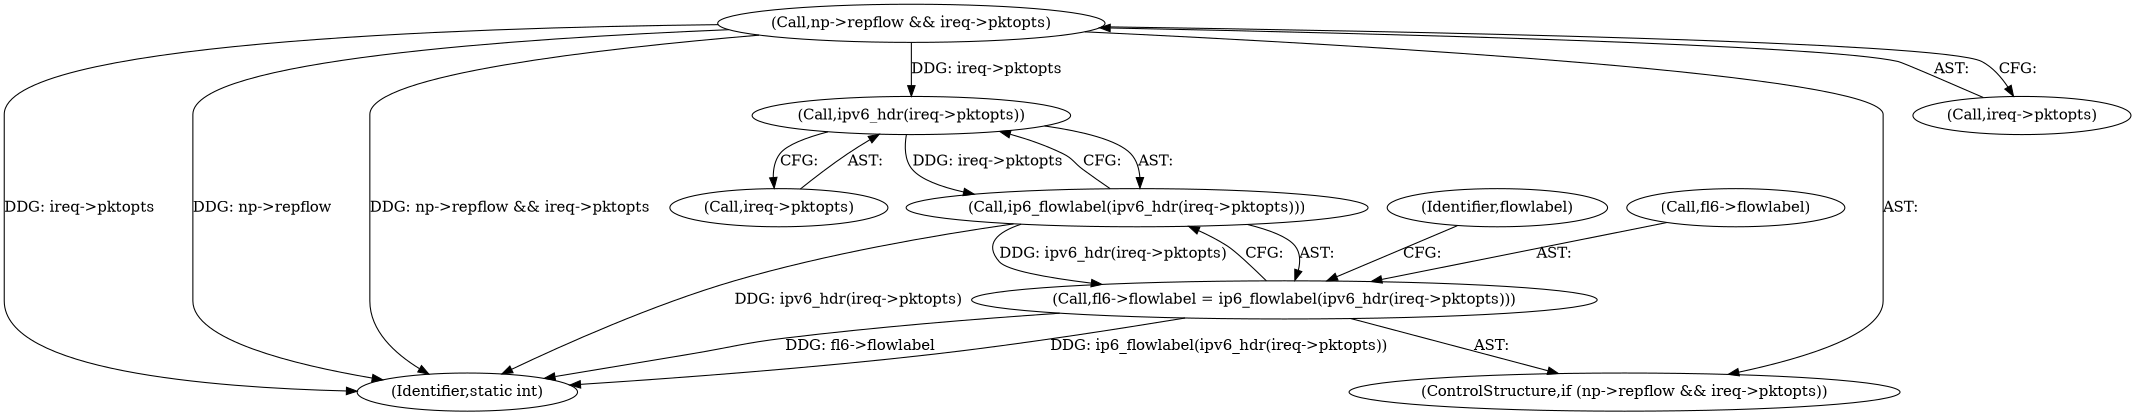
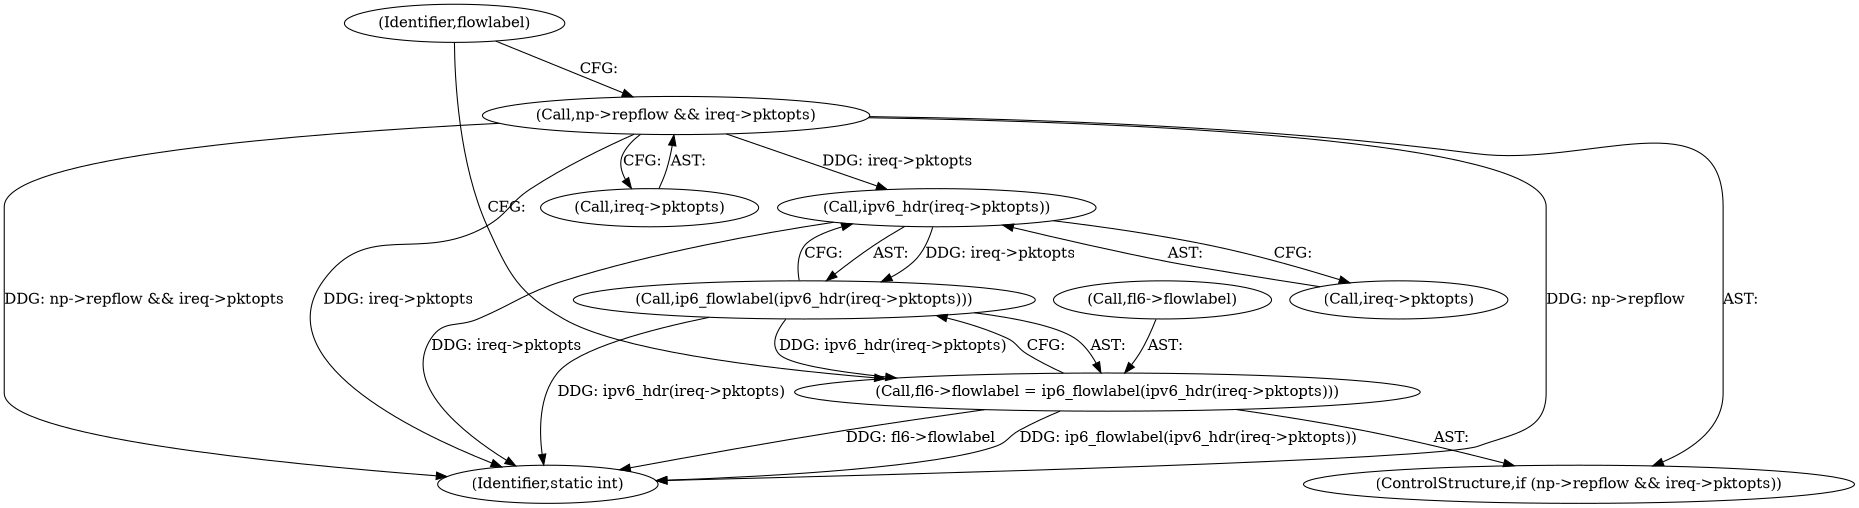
none -> (559, 67)
none -> (550, 285)
